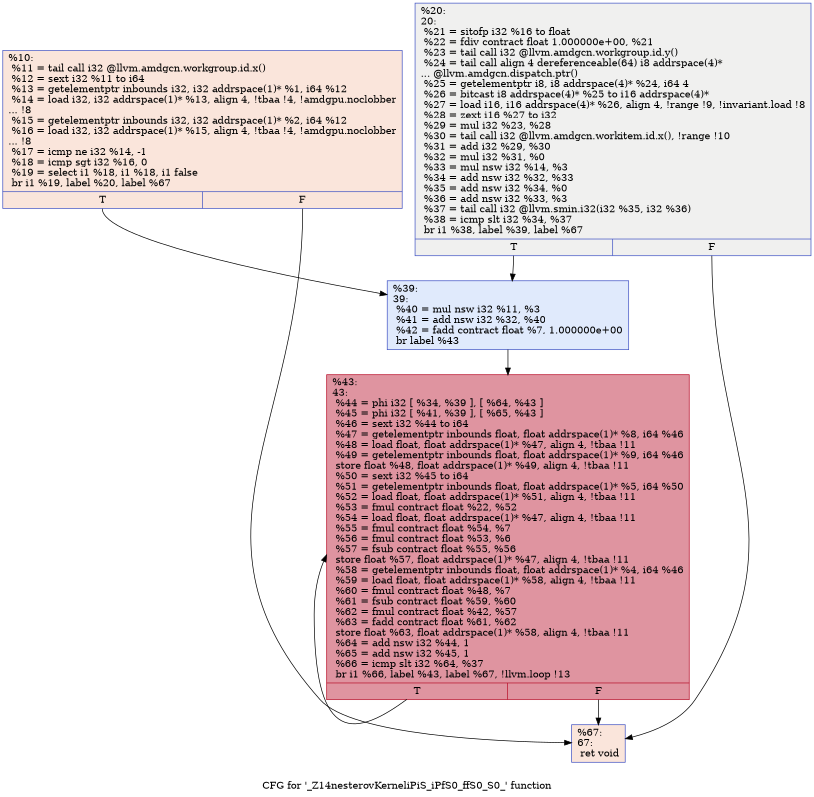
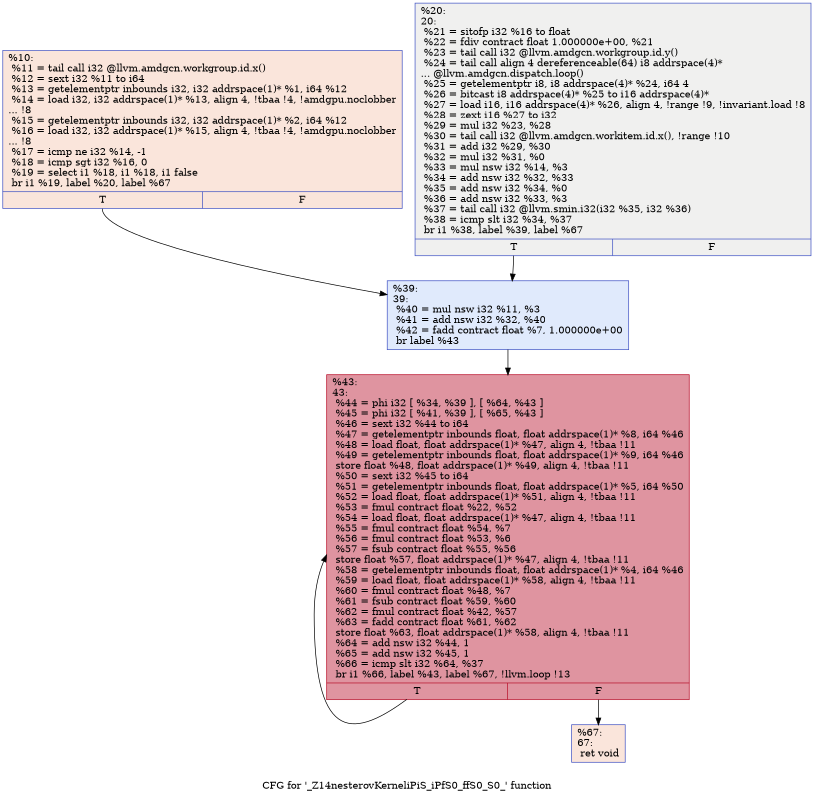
(499, 74) -> (502, 74)
(747, 519) -> none
(257, 586) -> none
